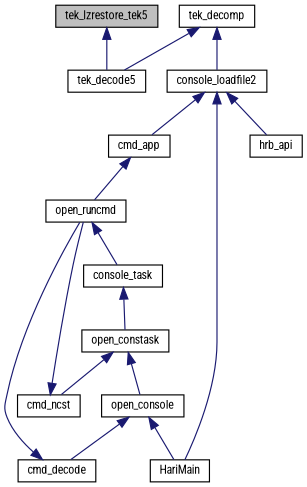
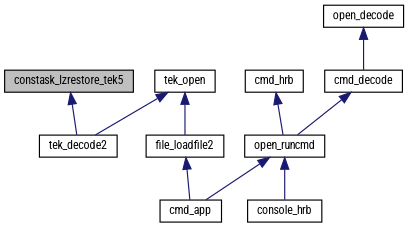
(107, 16) -> (69, 81)
(217, 16) -> (185, 81)
(107, 81) -> (78, 146)
(217, 81) -> (185, 146)
(276, 146) -> none
(109, 183) -> (233, 182)
(123, 276) -> (285, 211)
(125, 341) -> none
(49, 406) -> (274, 81)
(143, 406) -> (364, 16)
(180, 471) -> none
